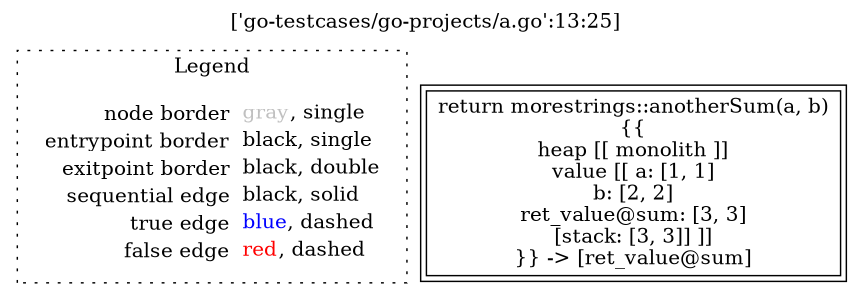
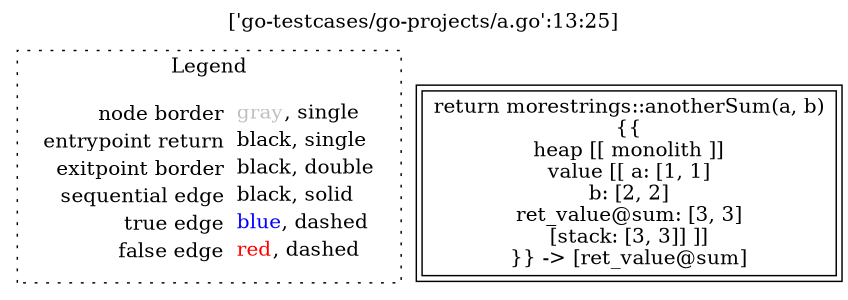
(141, 141) -> (137, 141)
